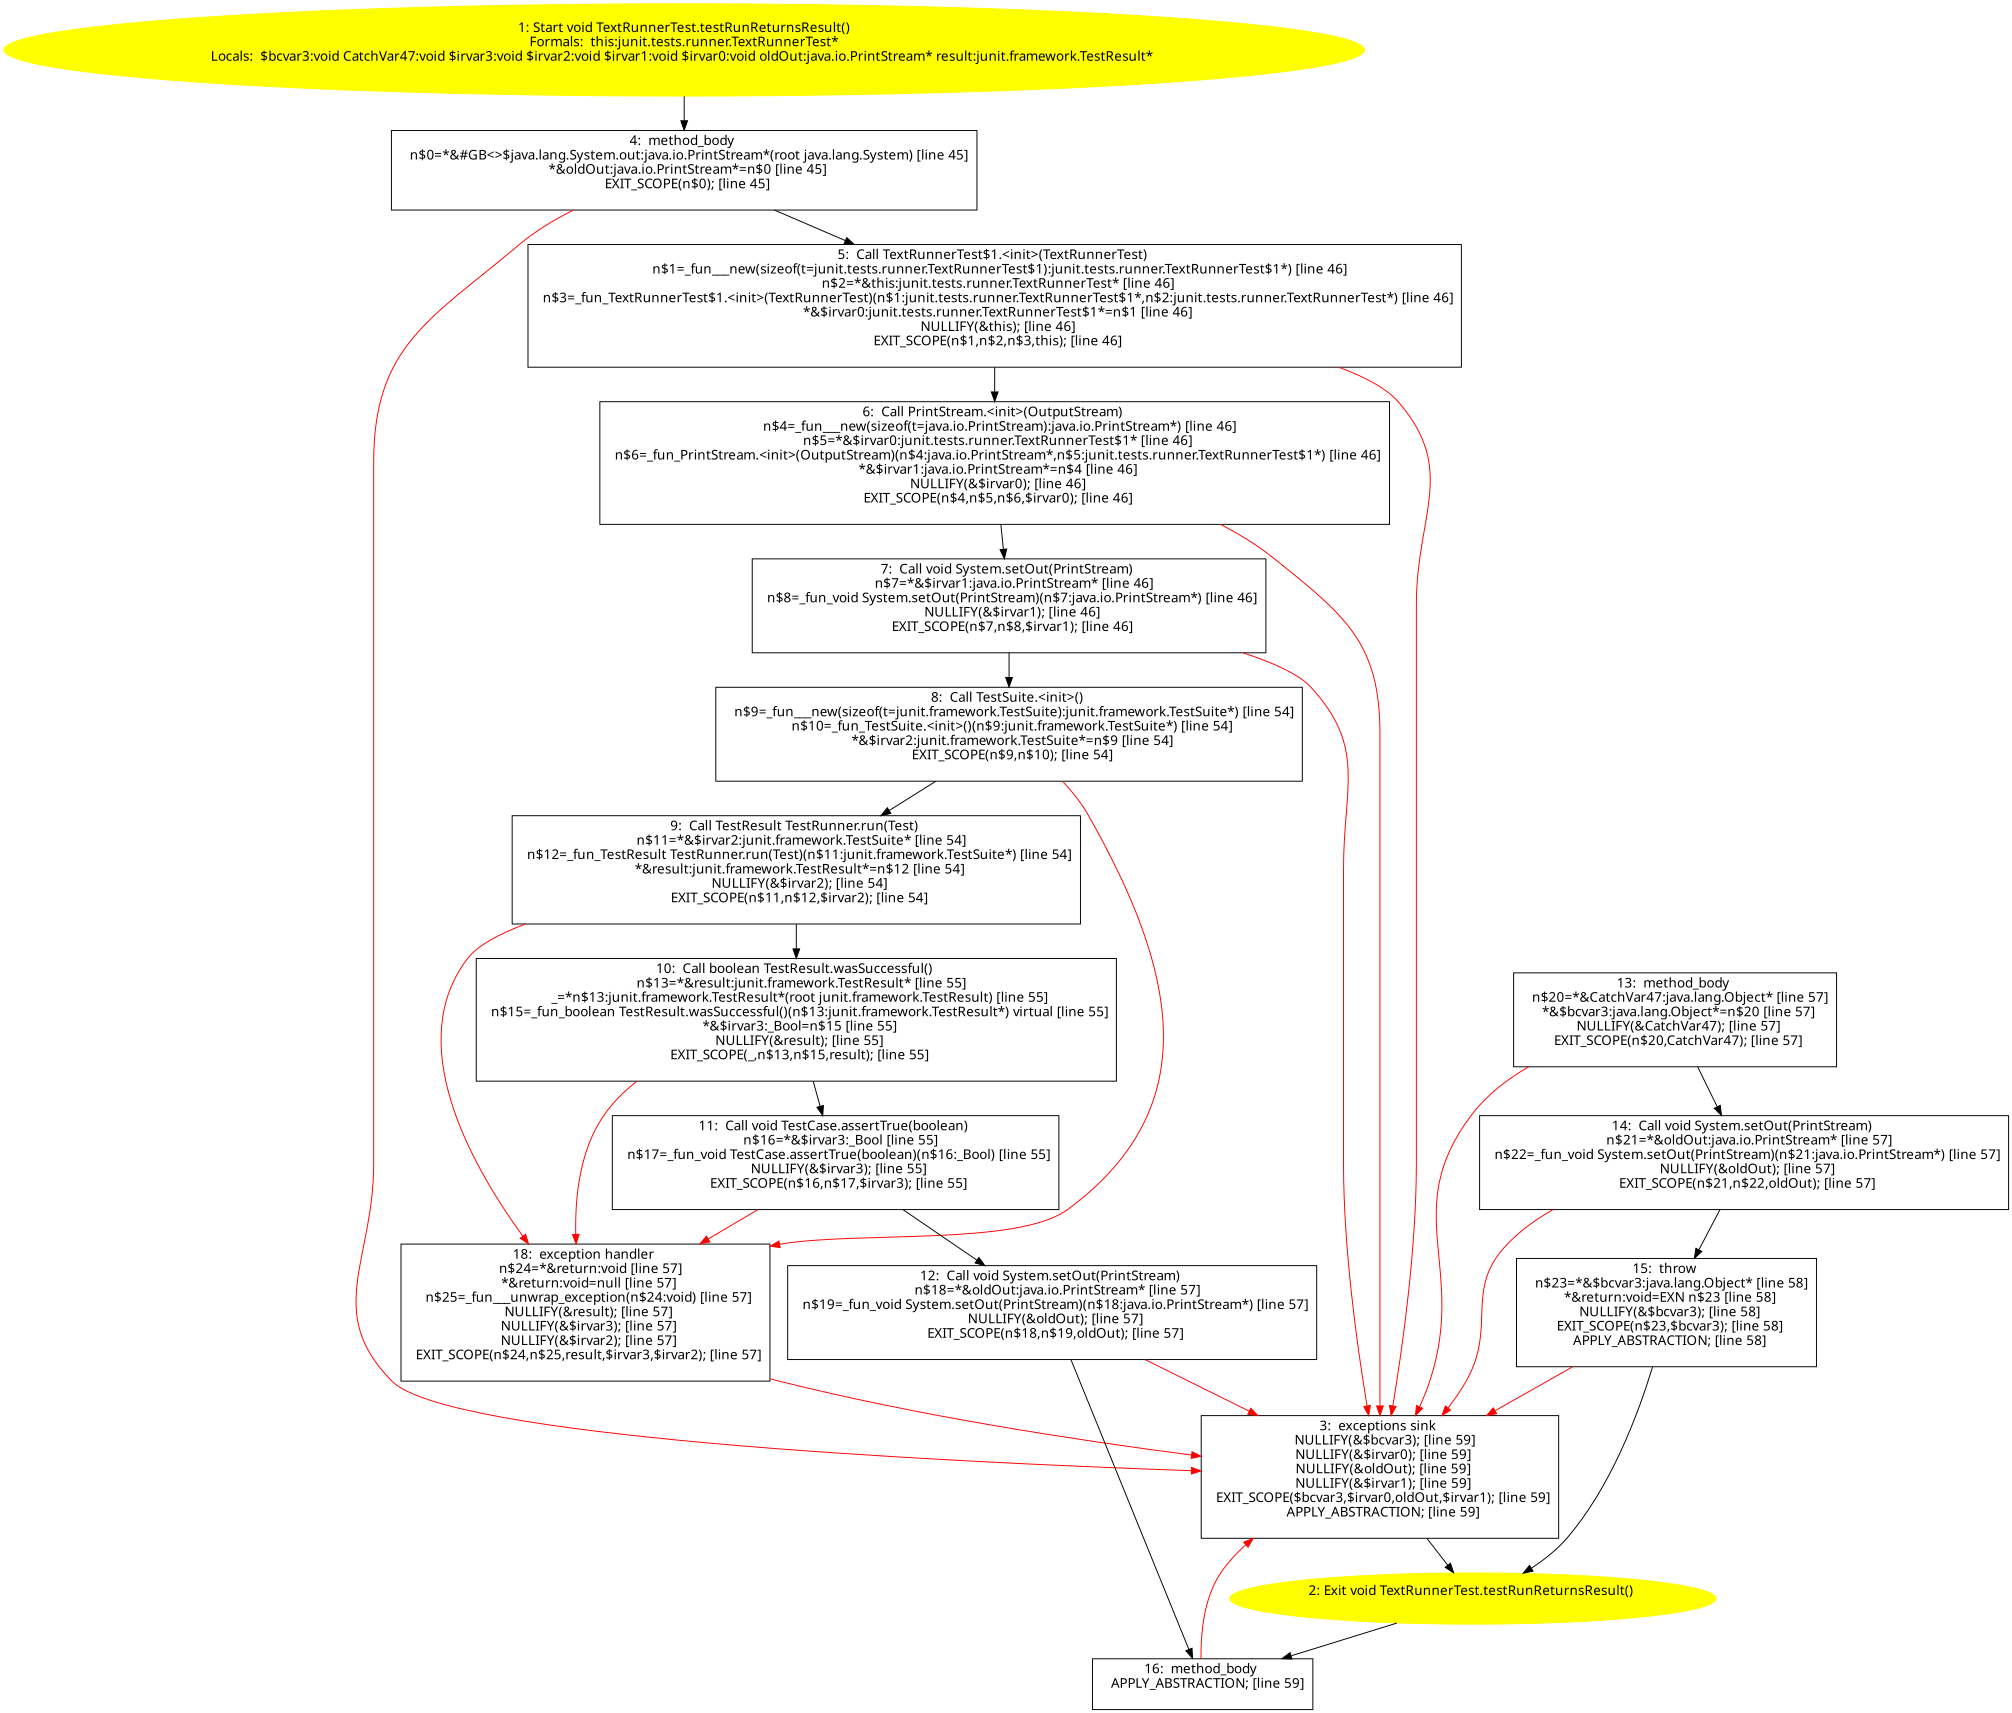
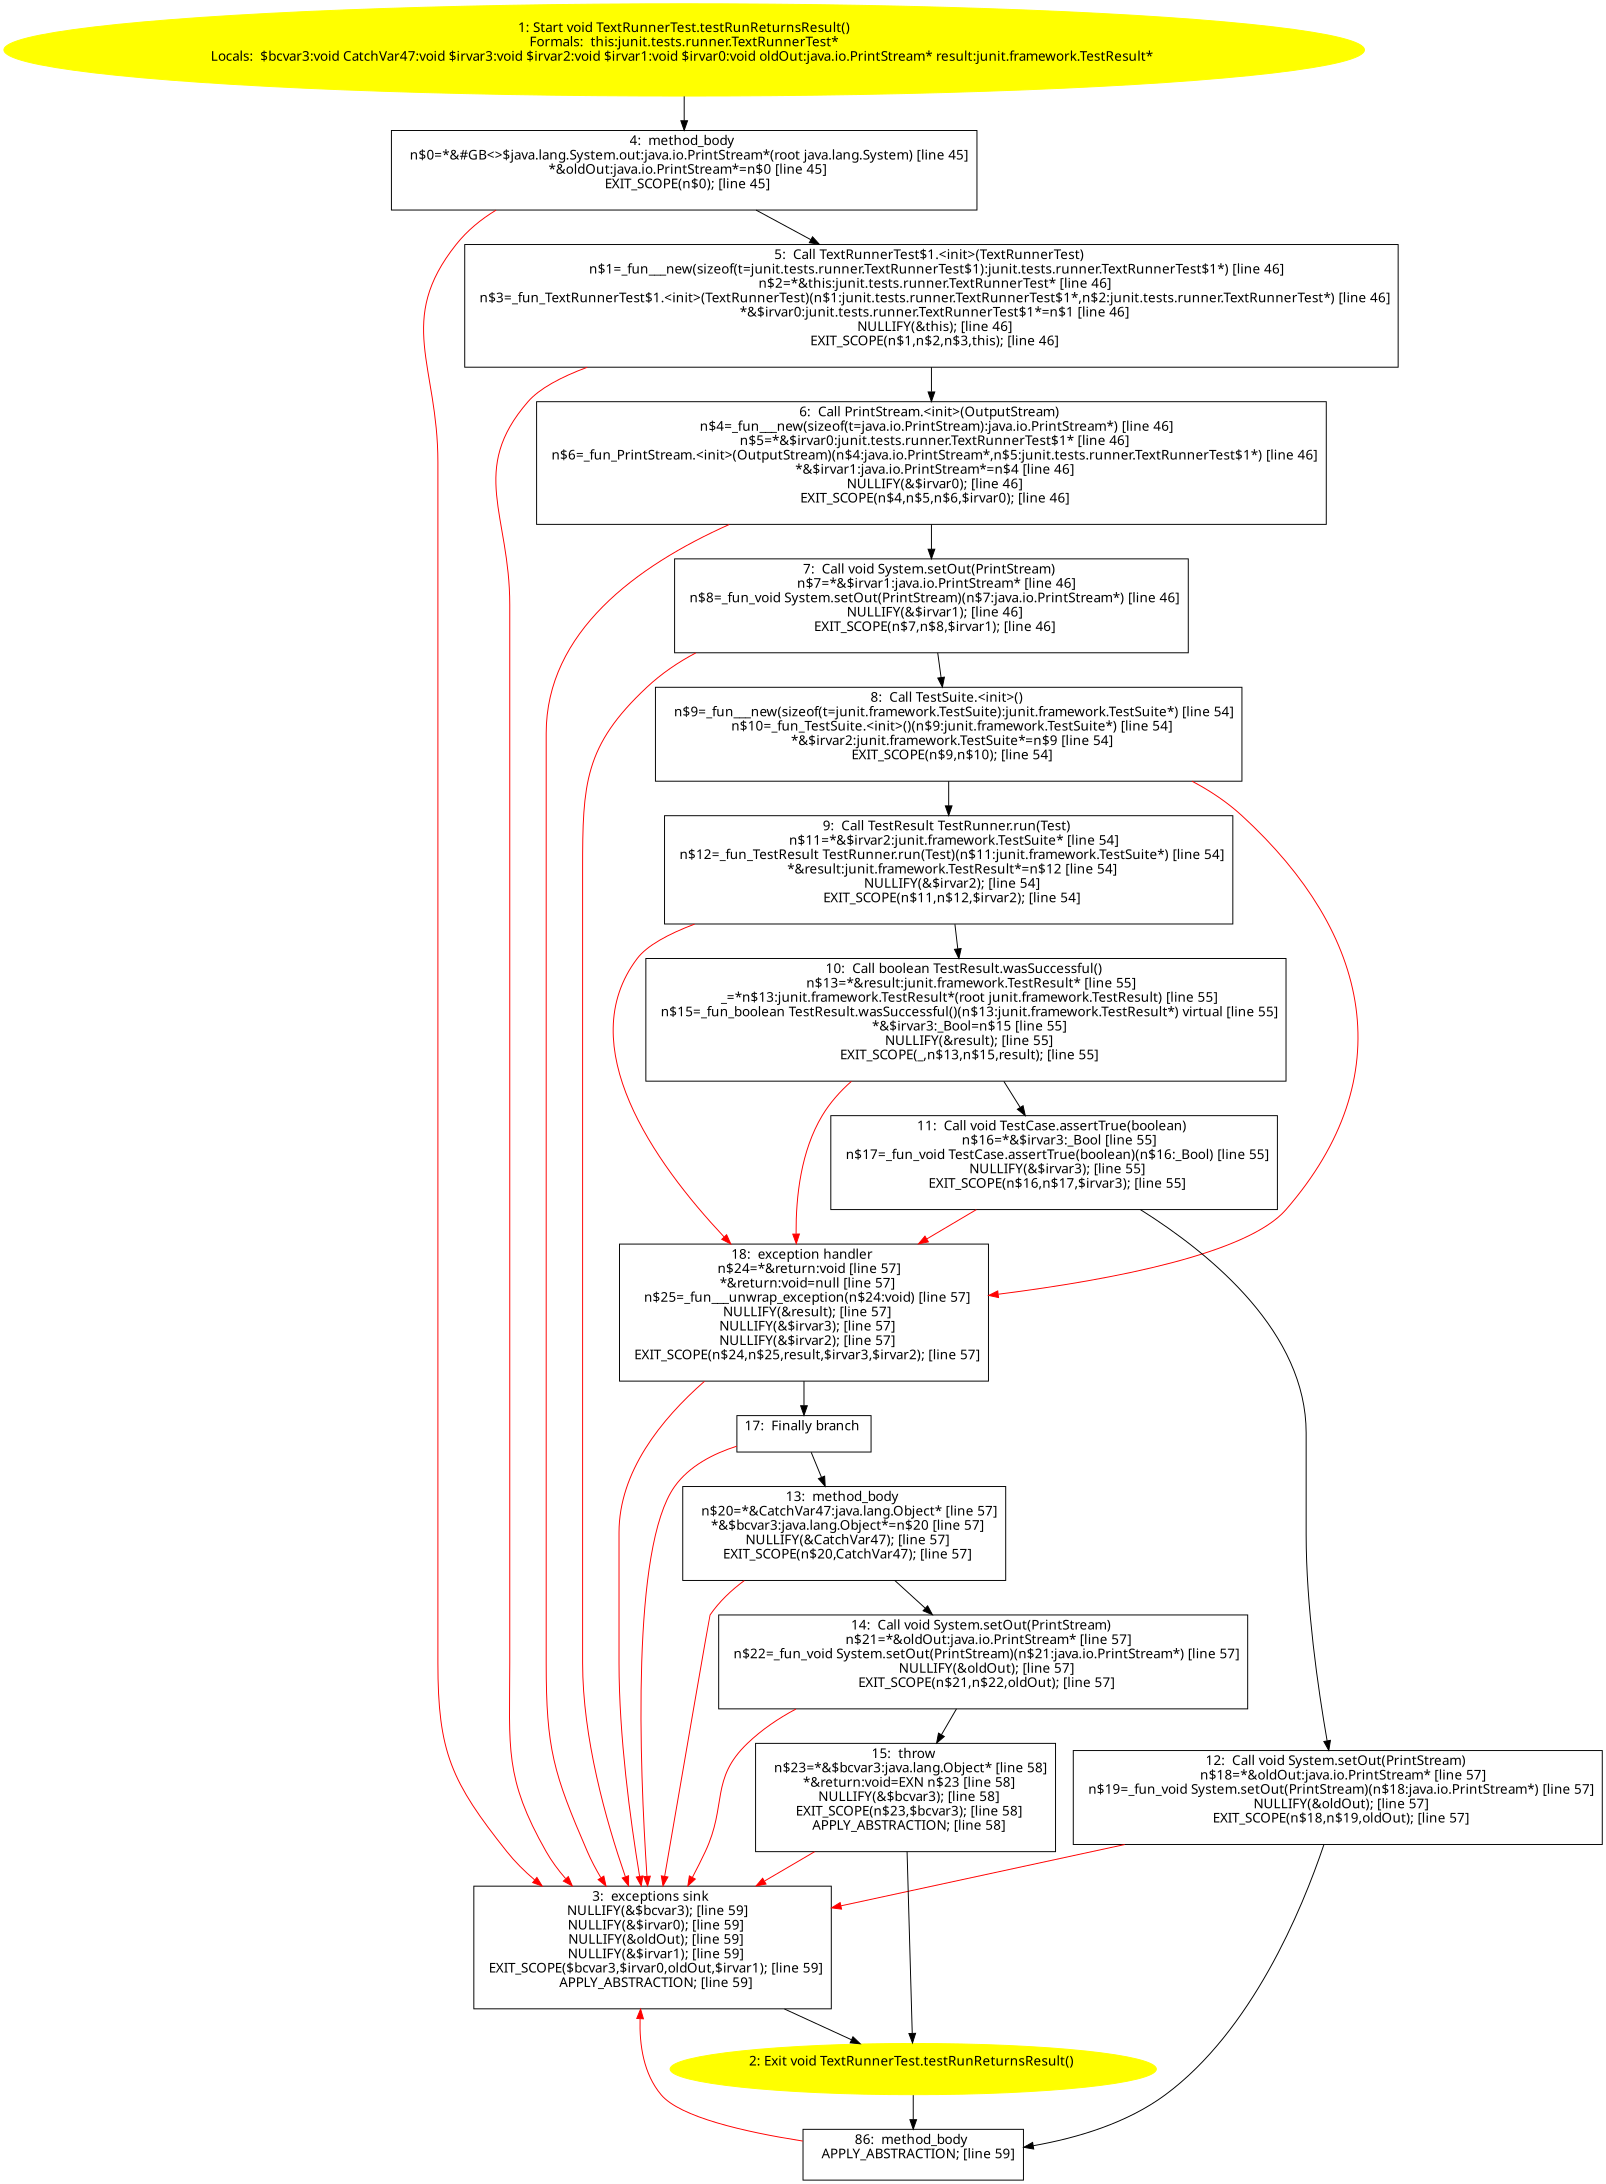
none -> (804, 1434)
(1203, 1684) -> (913, 2155)
